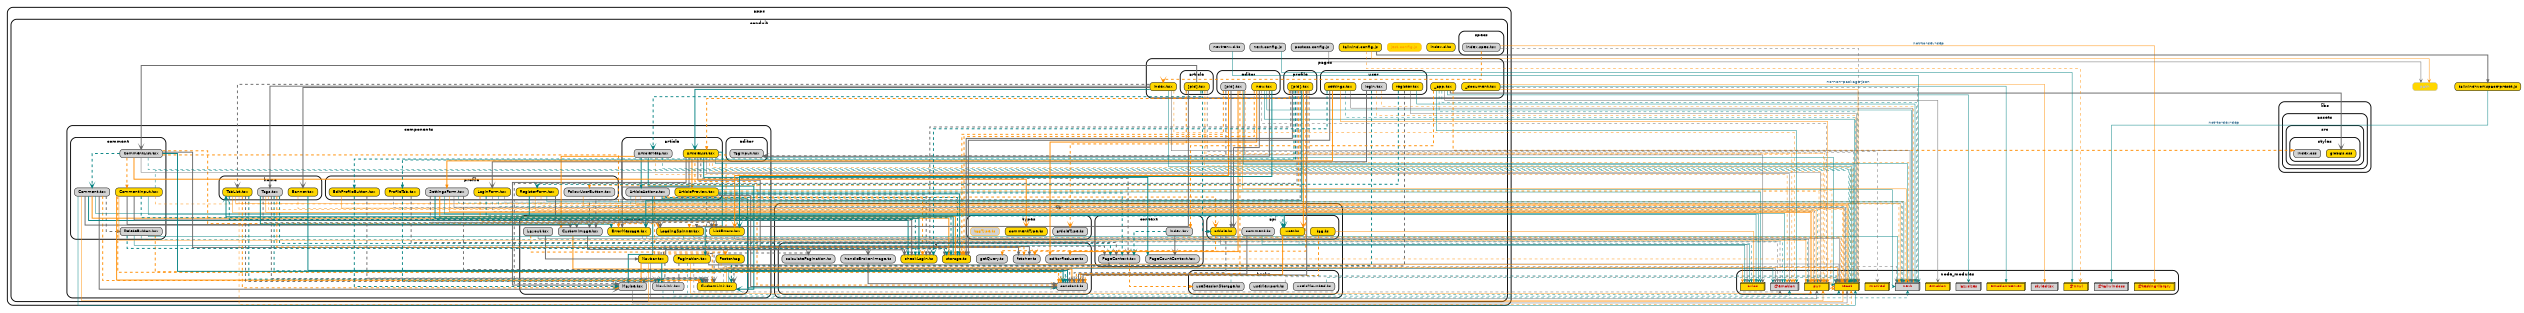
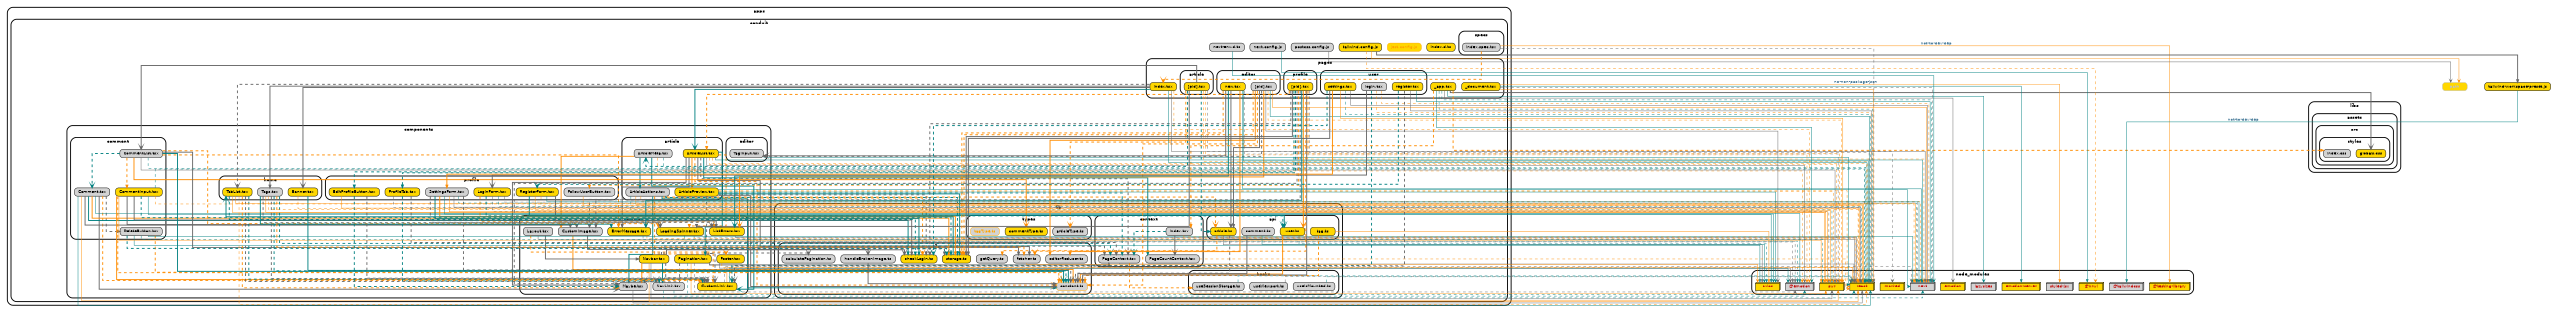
(1290, 239) -> (1316, 237)
(730, 259) -> (731, 259)
(1072, 286) -> (1072, 286)
